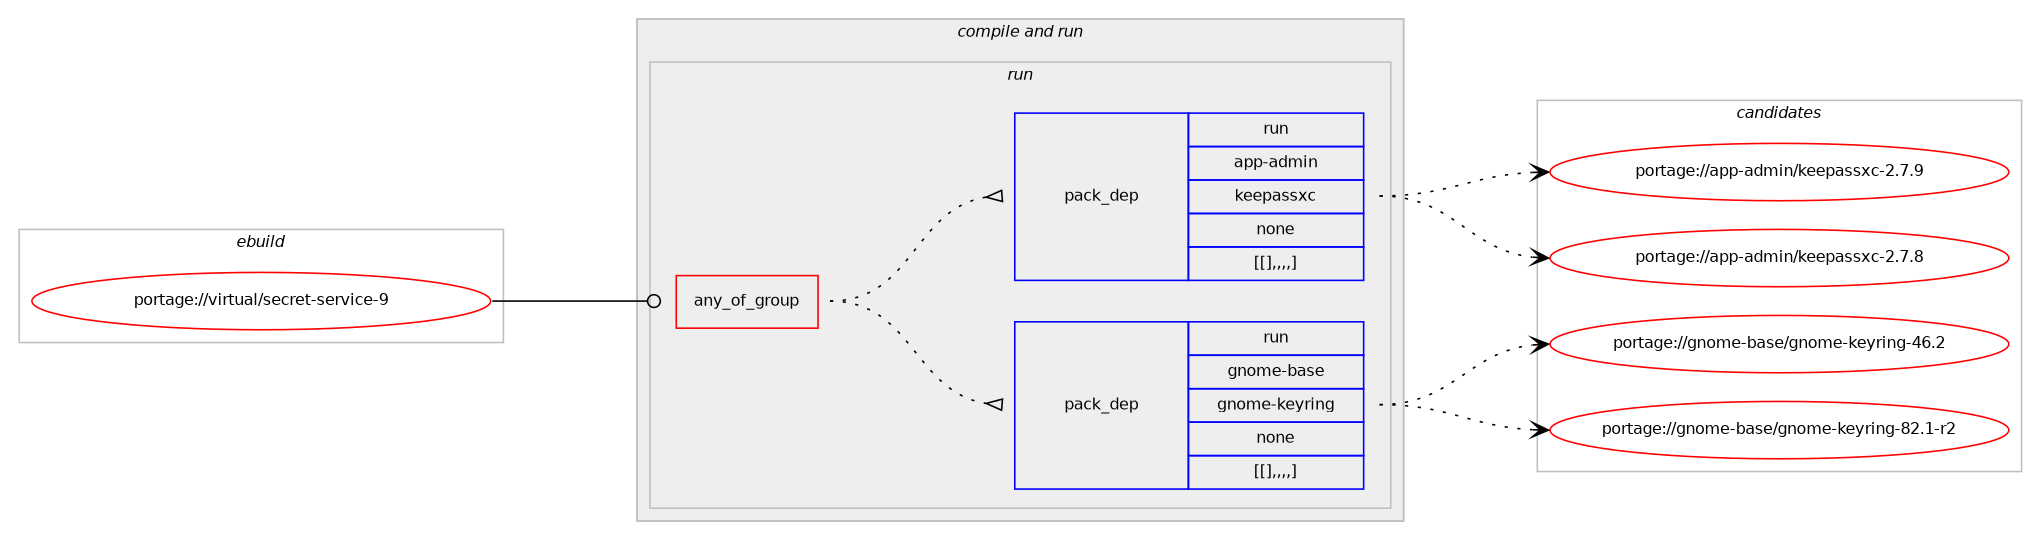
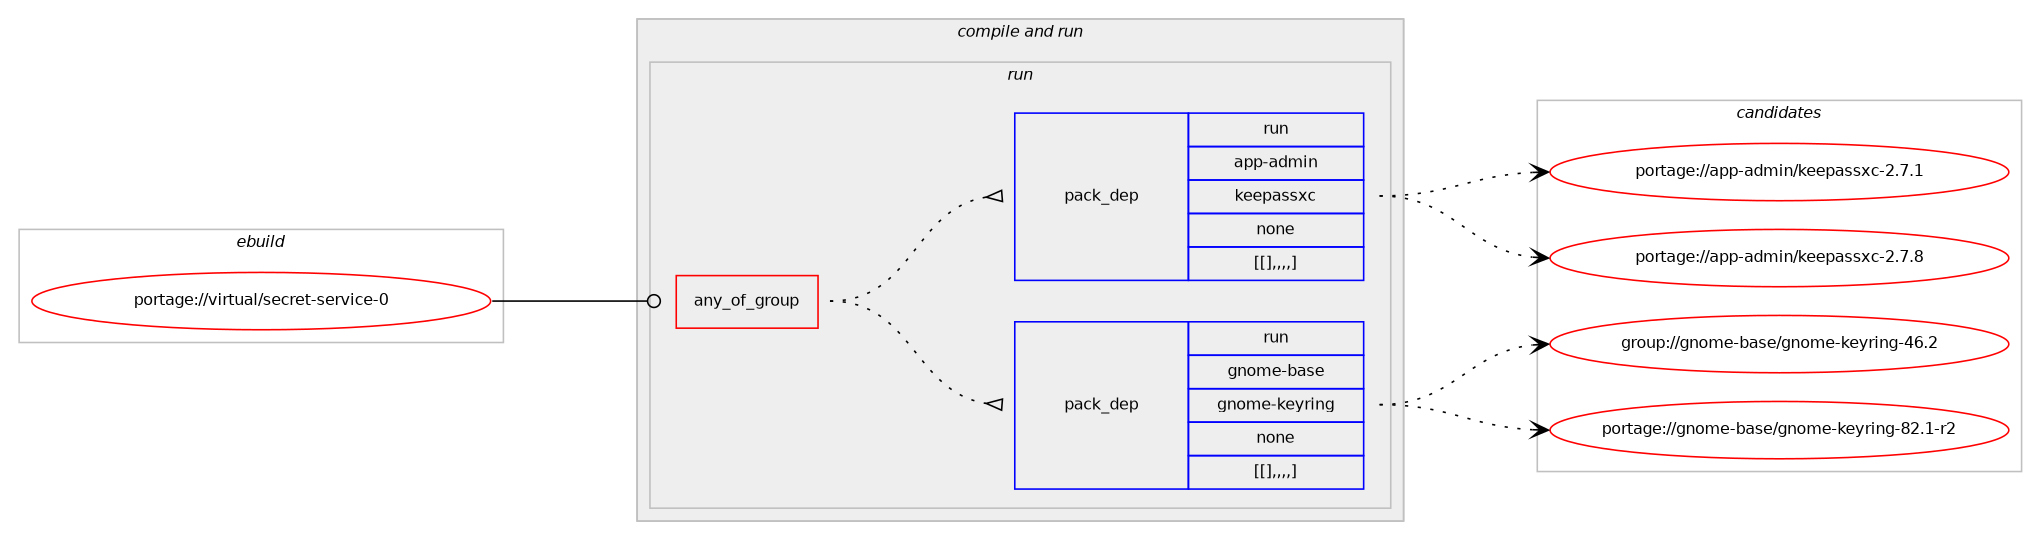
(1779, 172) -> (1779, 172)
(261, 301) -> (261, 301)
(1779, 344) -> (1779, 344)
